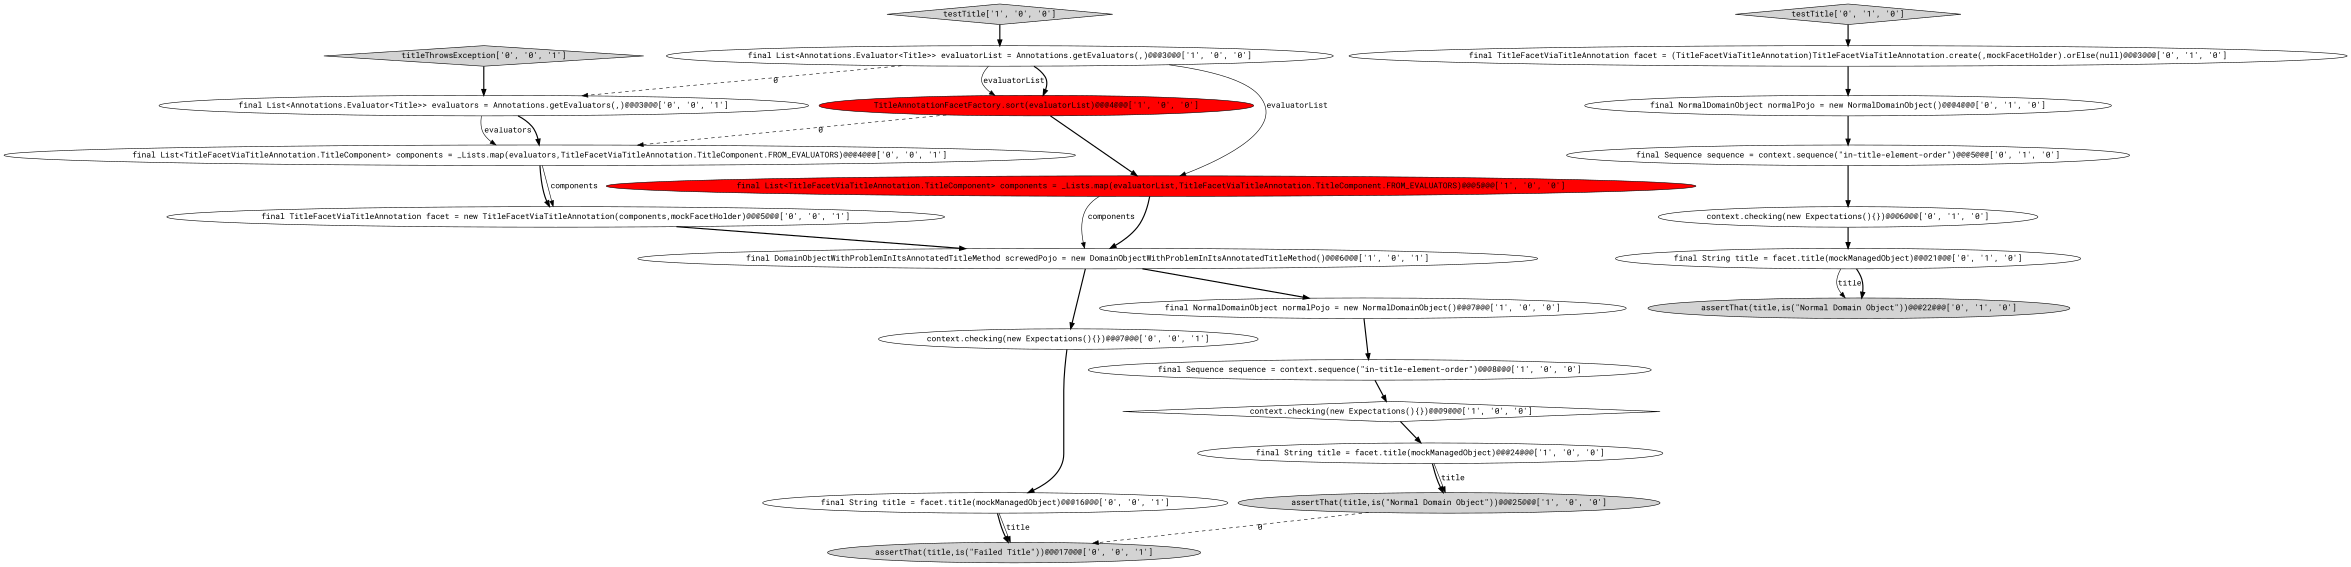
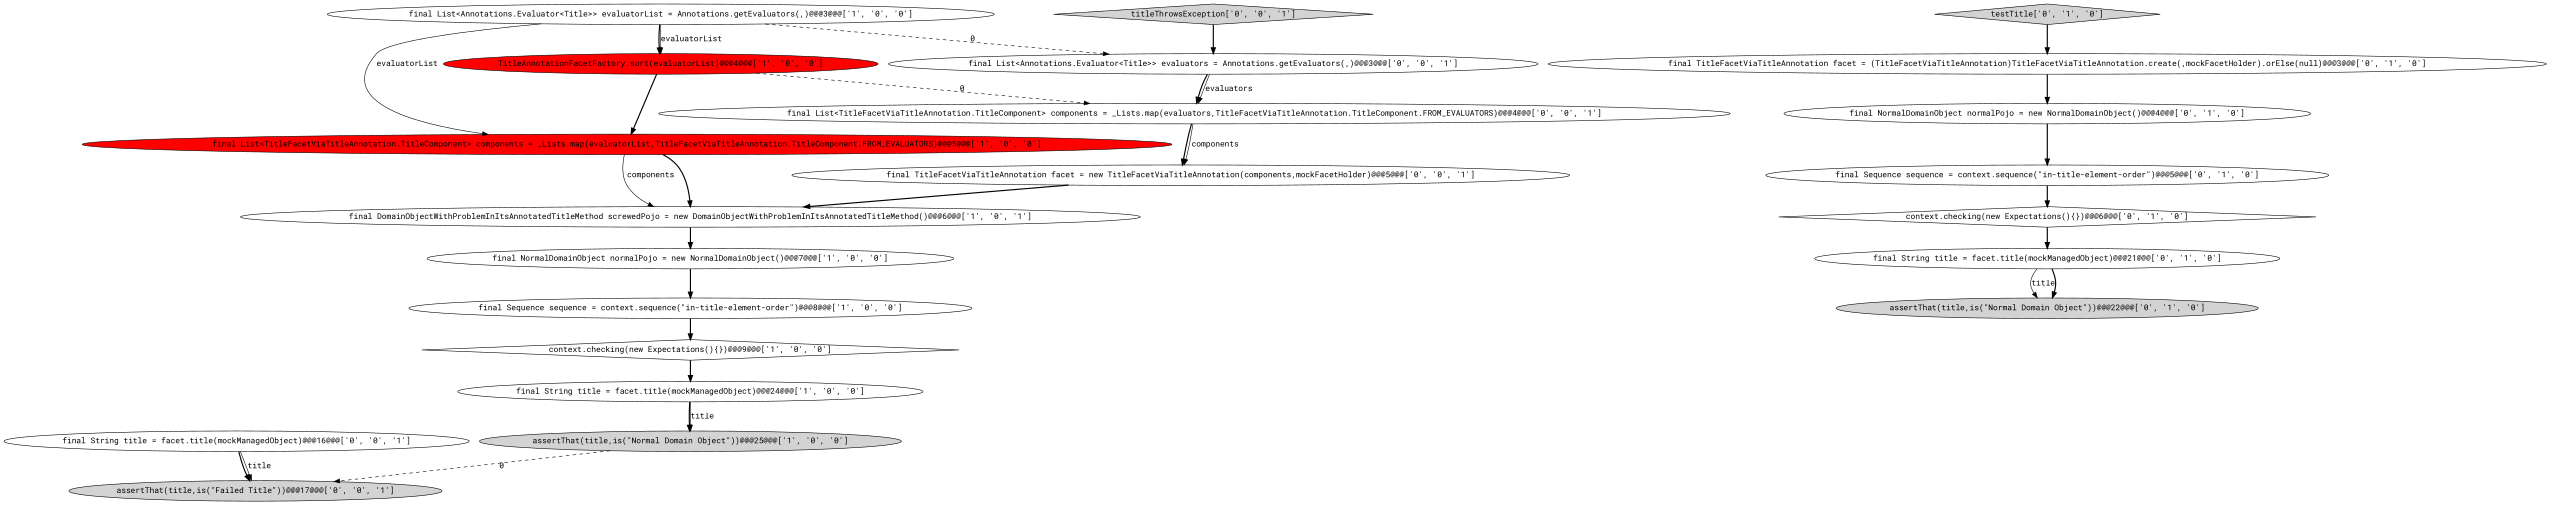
(1000, 14) -> none
(1848, 217) -> (2047, 217)
(1068, 339) -> none
